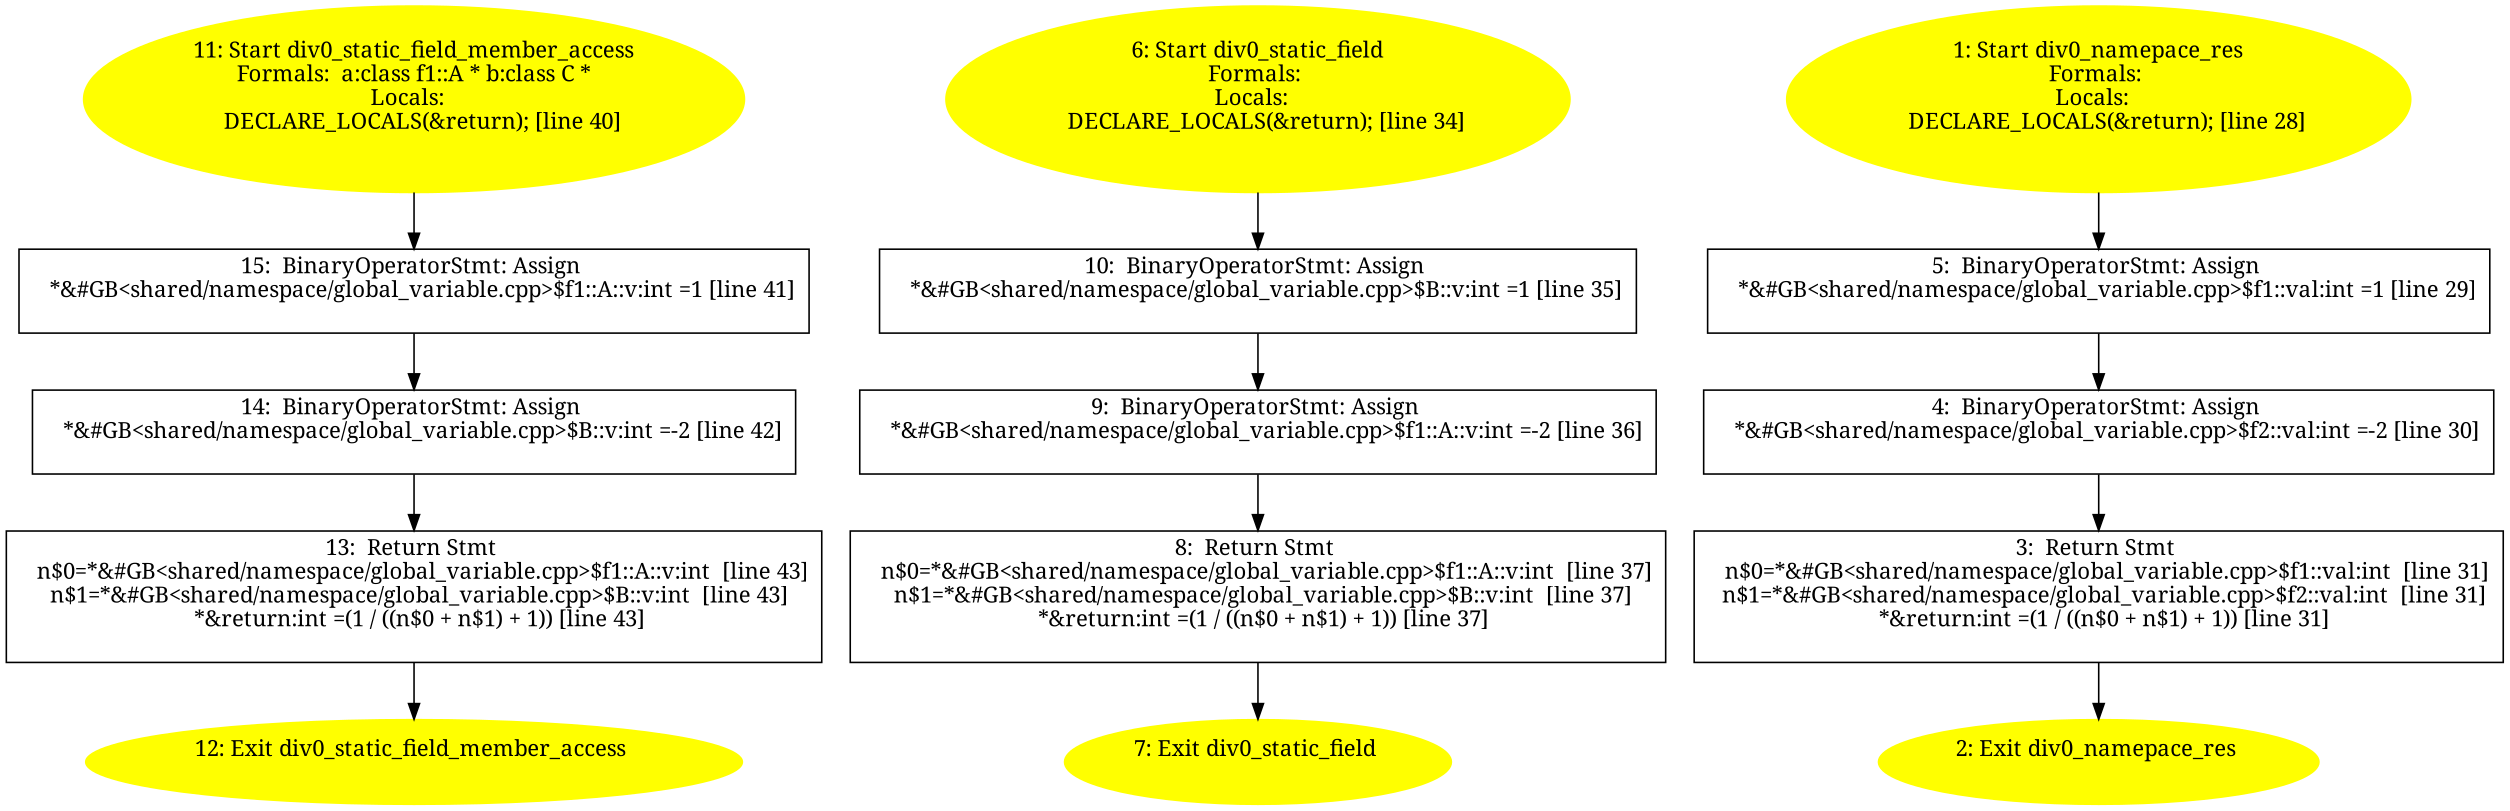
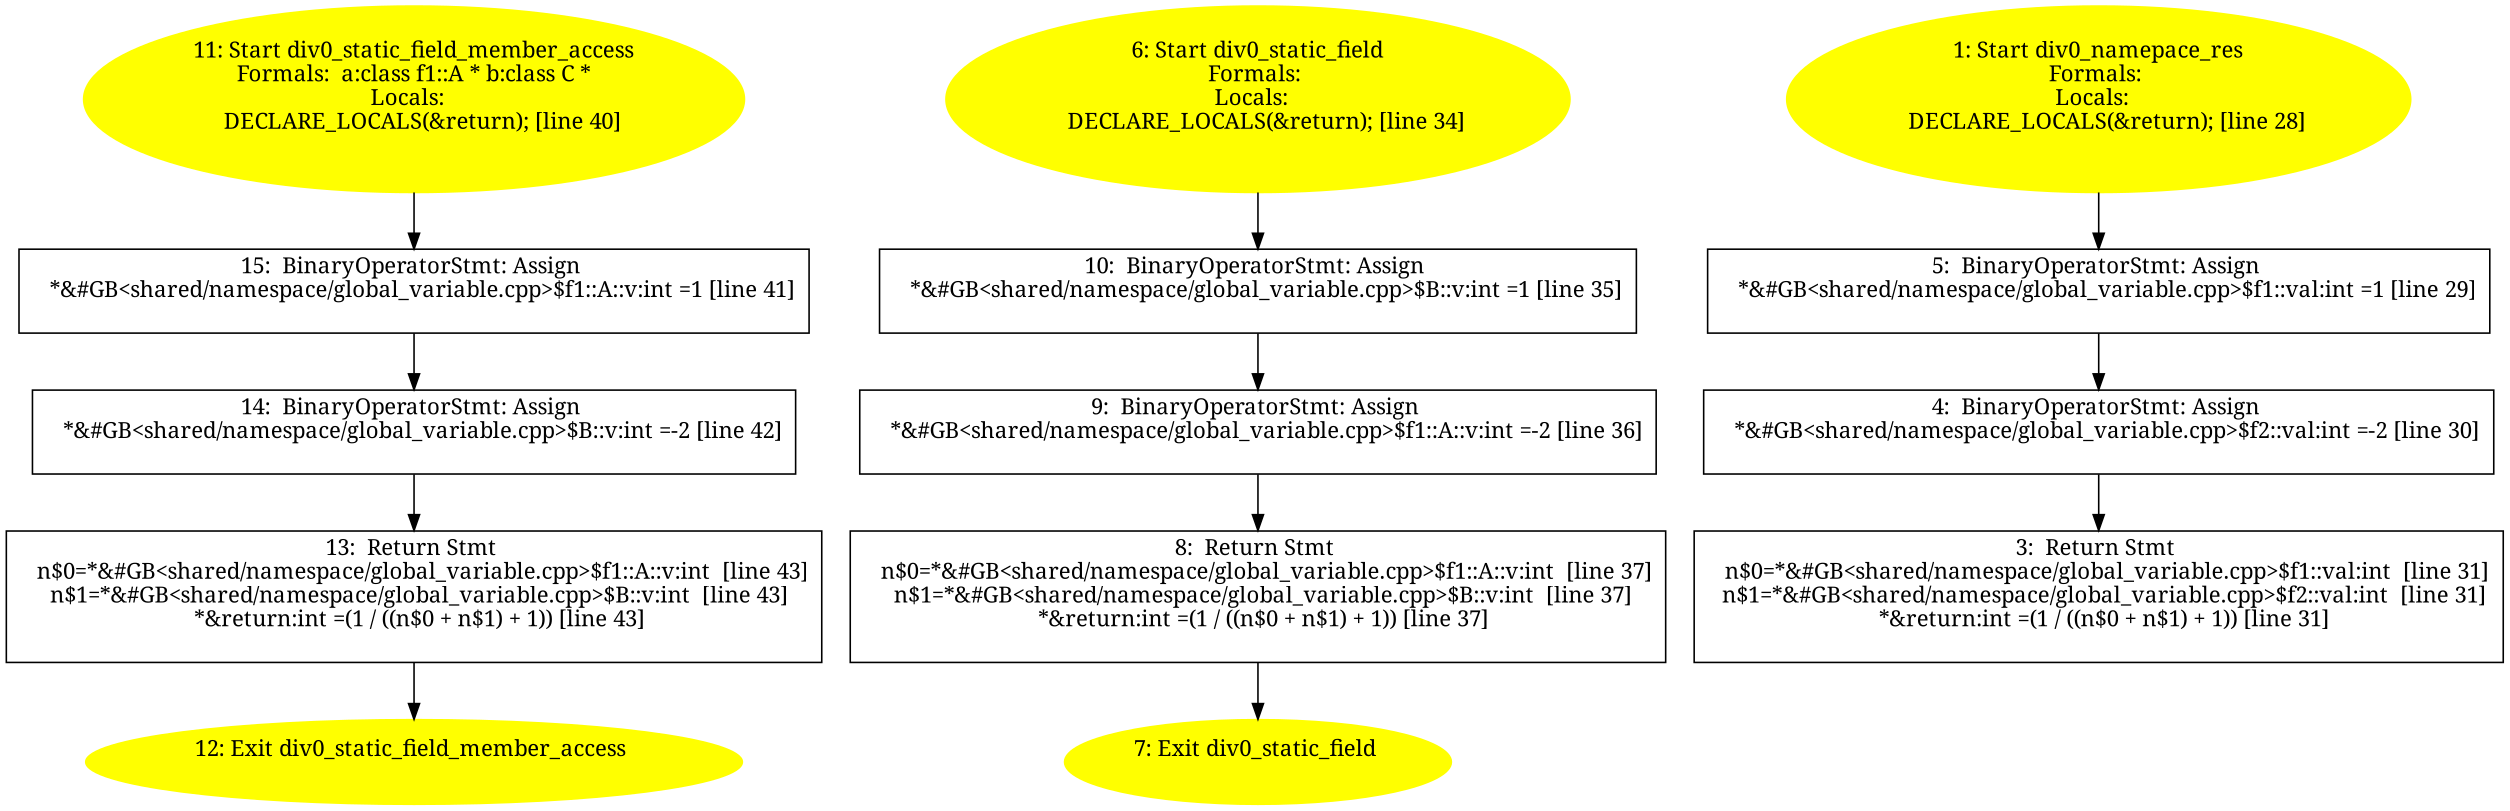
(2099, 762) -> none
